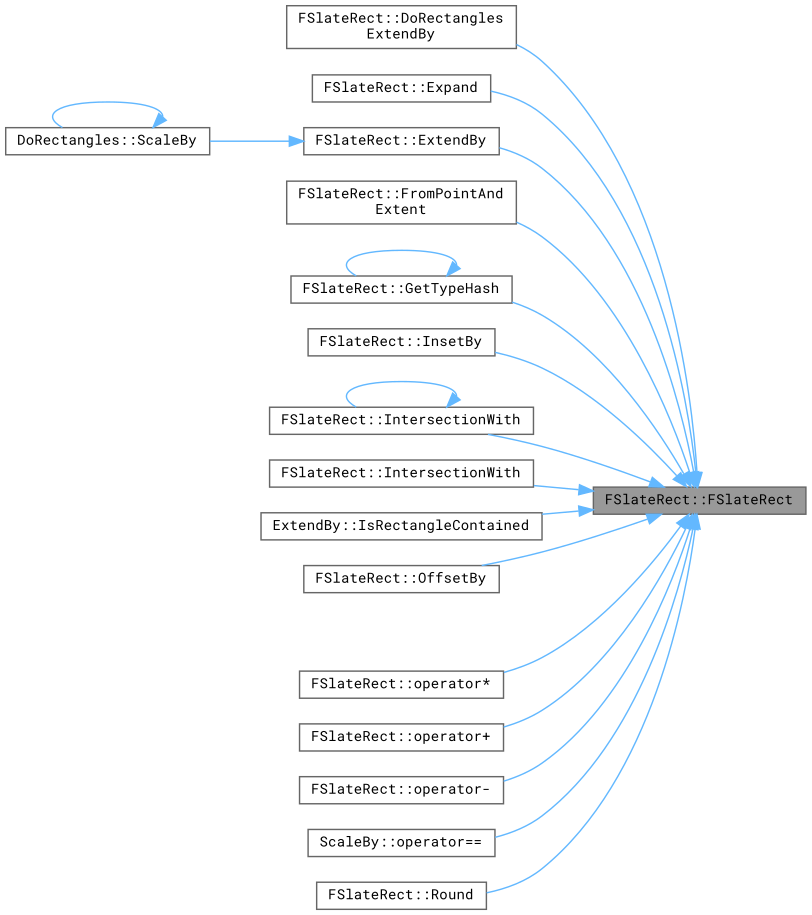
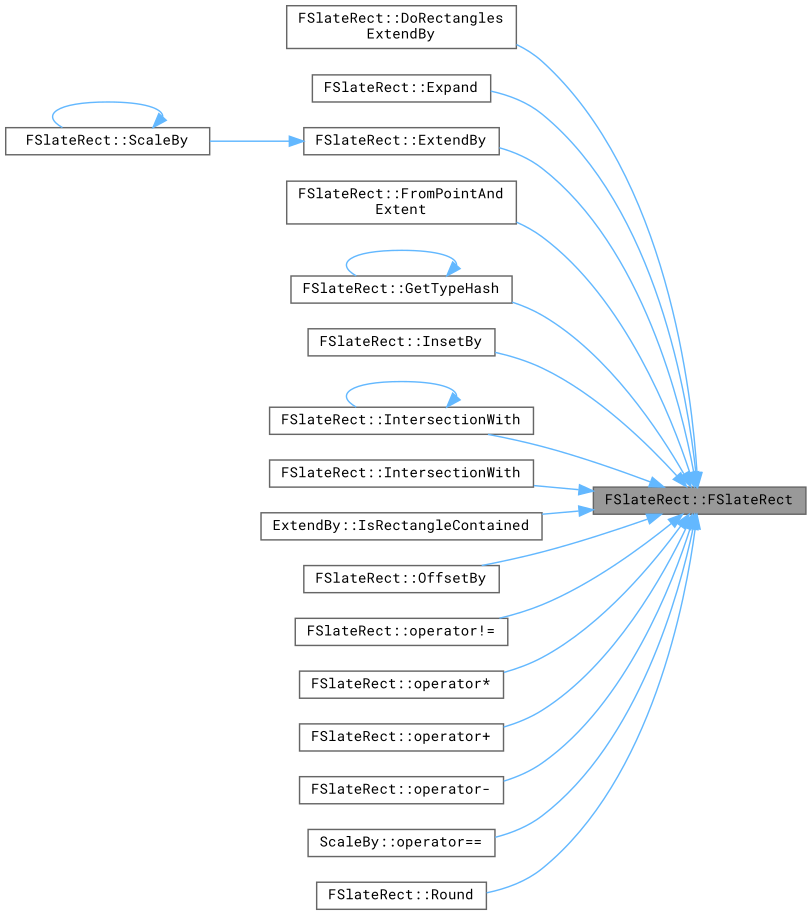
(108, 141) -> (108, 141)
none -> (402, 632)
